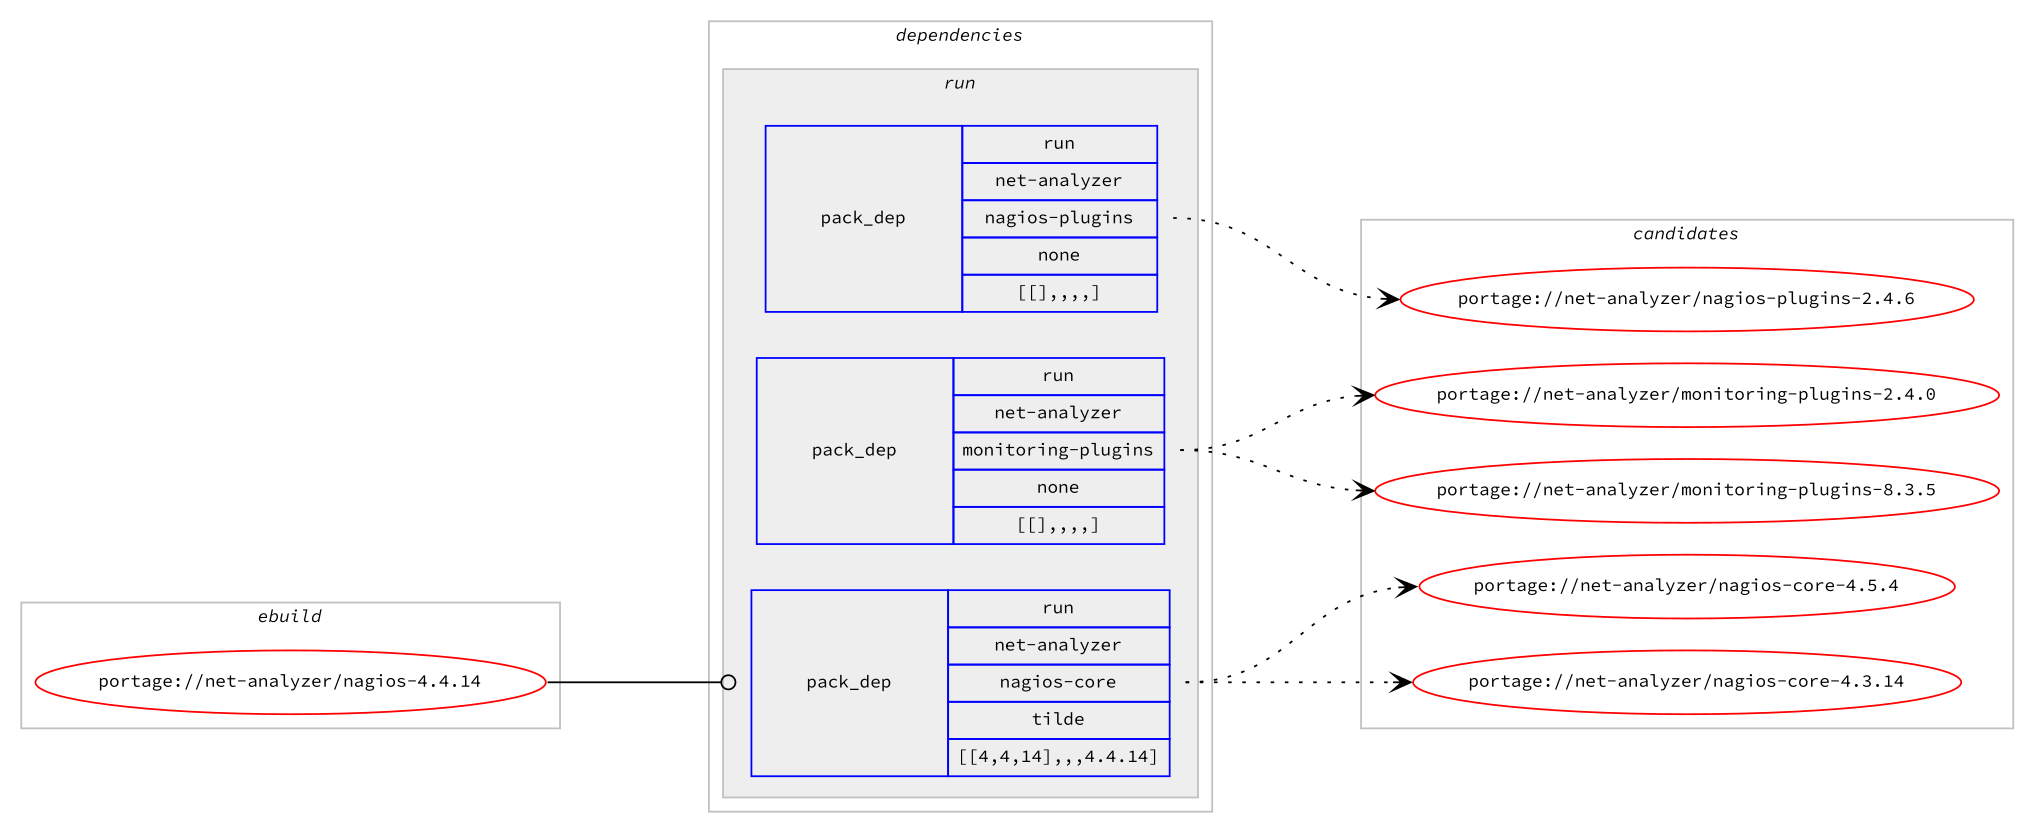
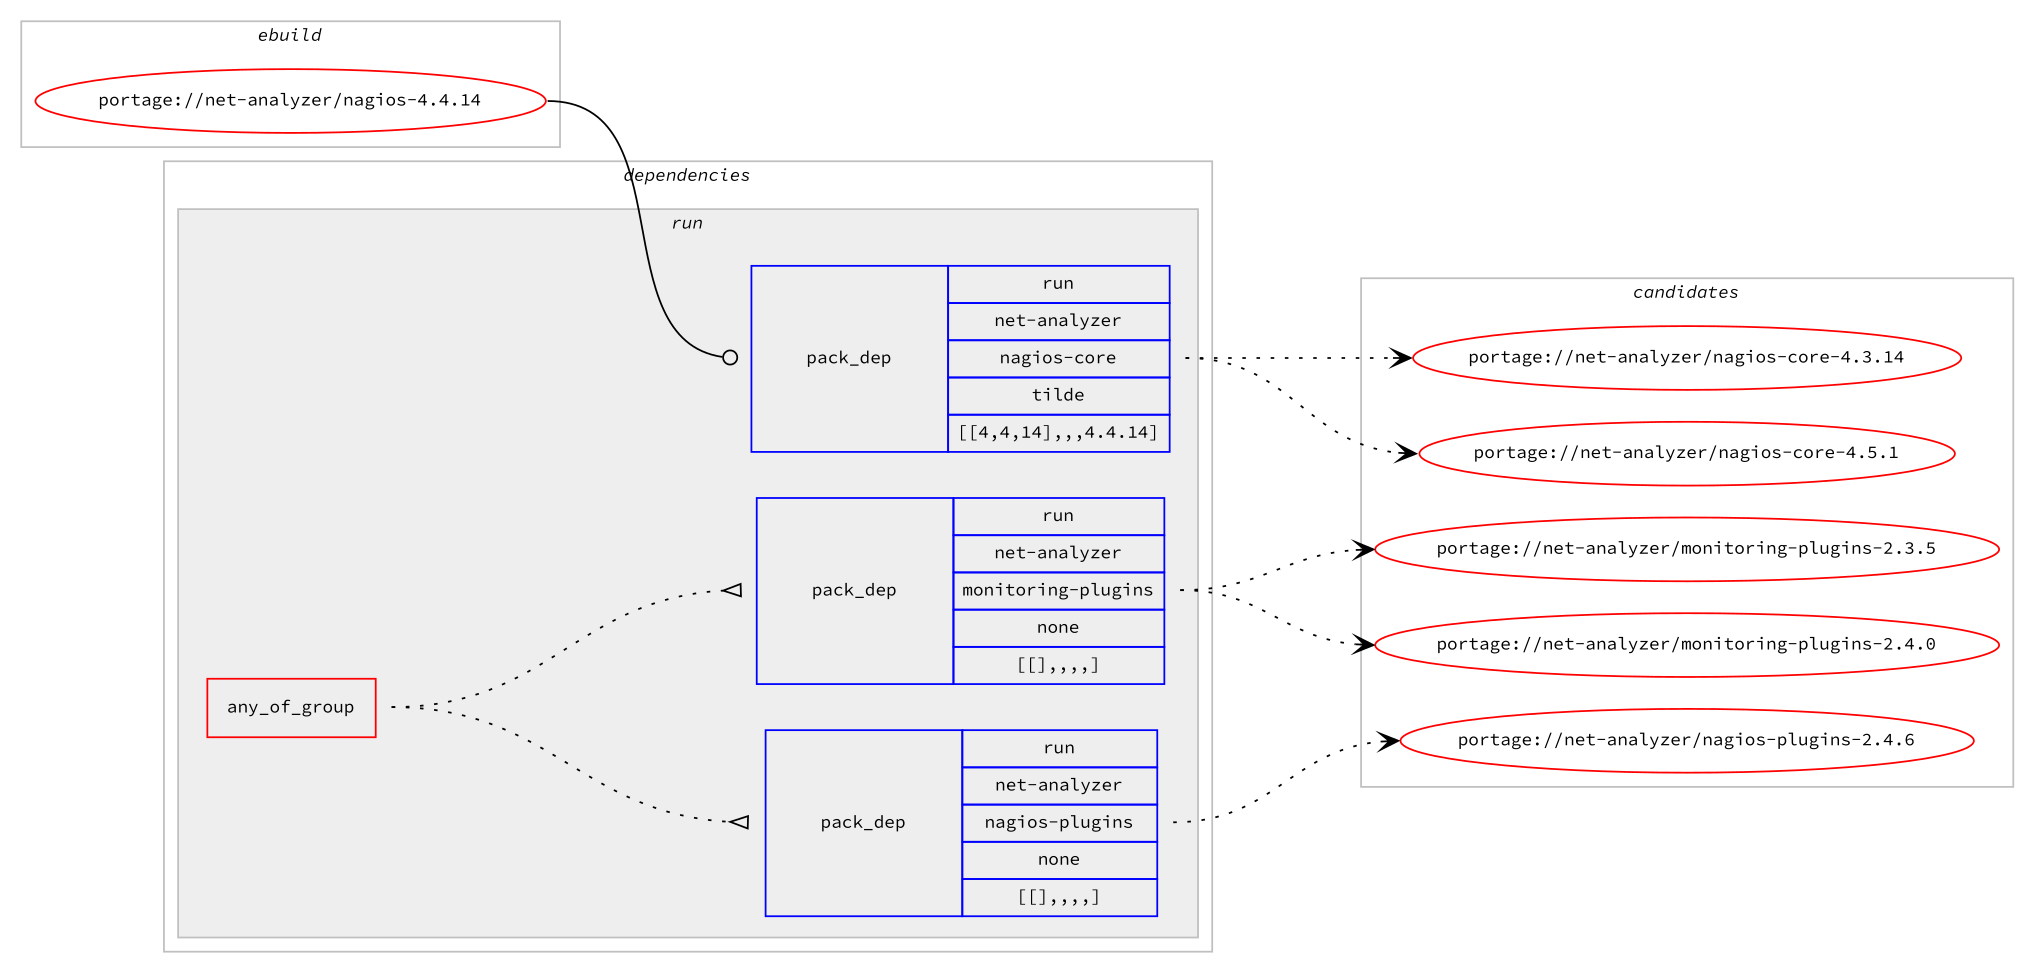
(1687, 491) -> (1687, 549)
(1687, 587) -> (1687, 454)
none -> (291, 707)
